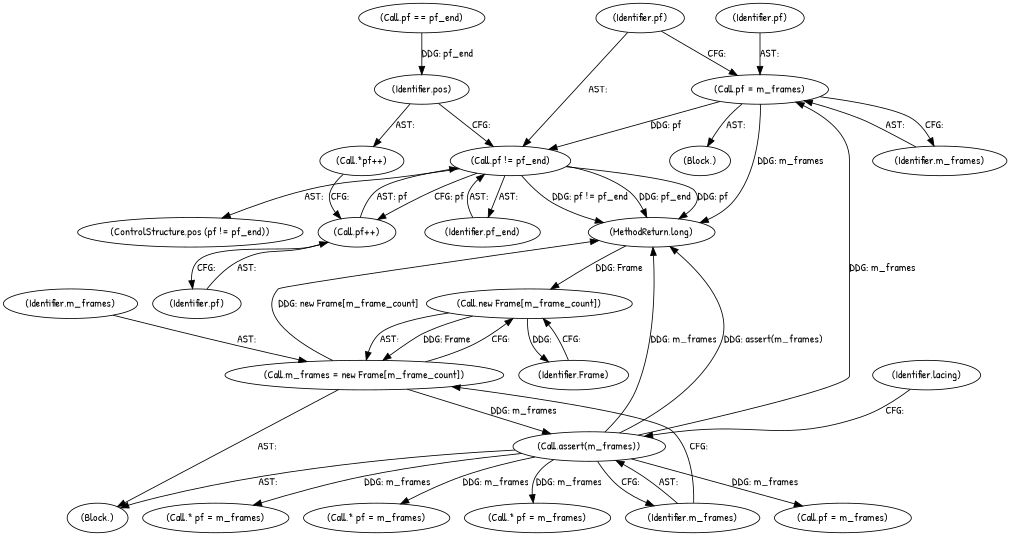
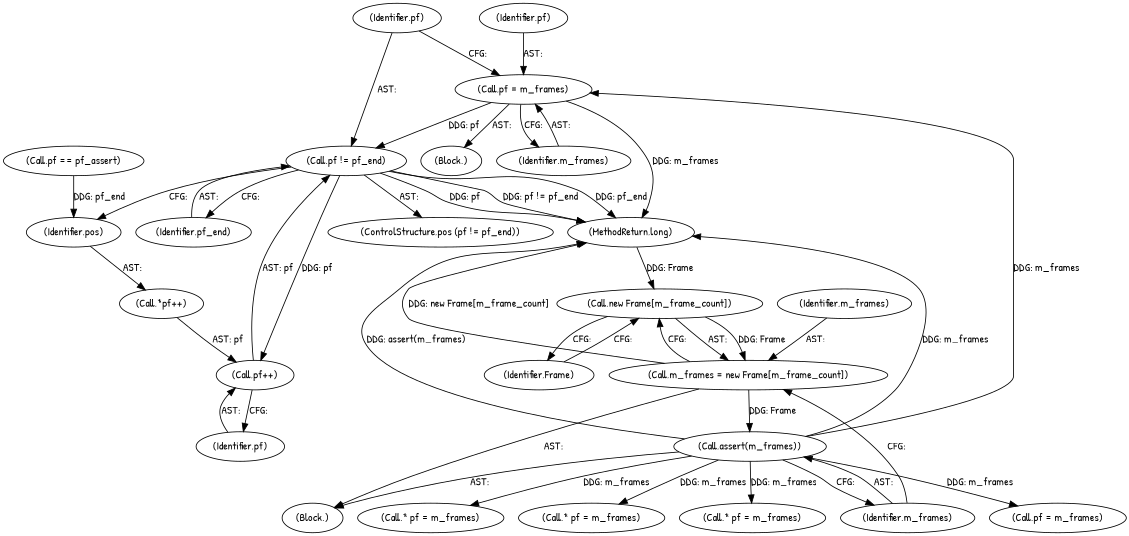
(422, 18) -> (74, 161)
(463, 122) -> (196, 183)
(341, 197) -> (228, 339)
(449, 197) -> (317, 268)
(510, 197) -> (252, 197)
(544, 339) -> (583, 339)
(927, 375) -> none
(524, 411) -> (773, 411)
